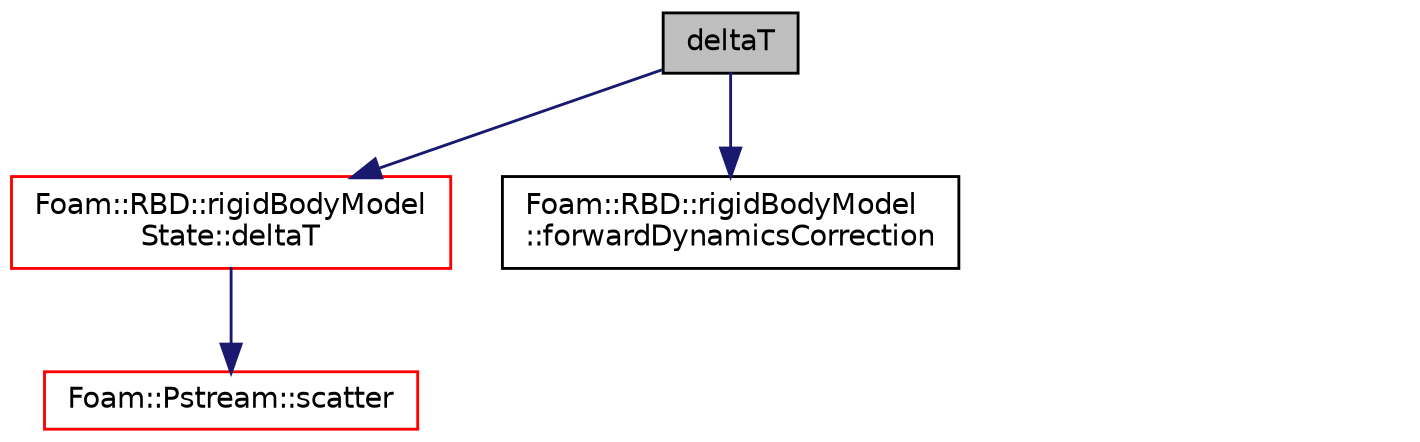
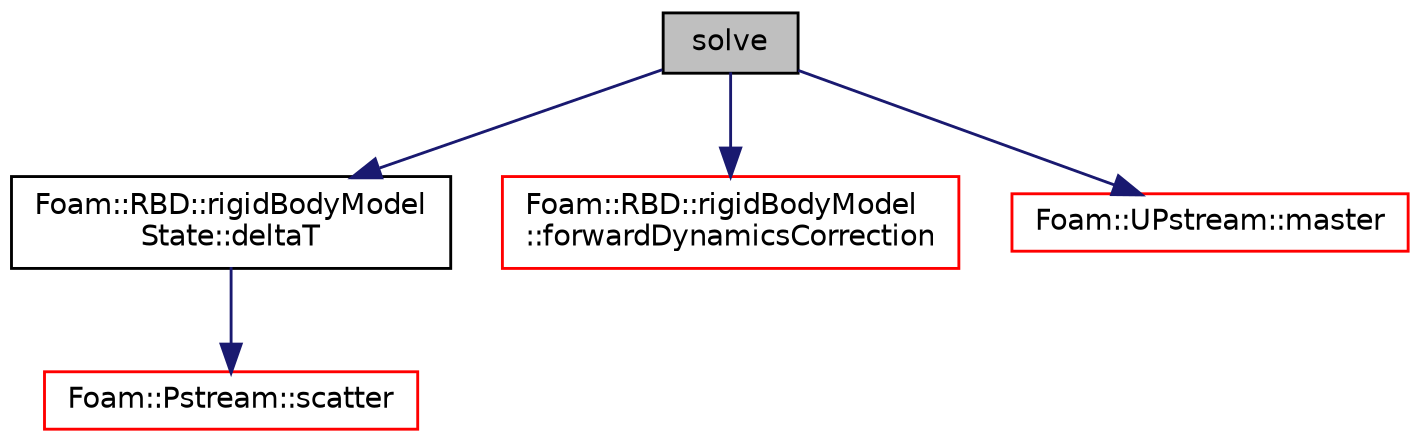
(731, 43) -> (731, 43)
(231, 222) -> (231, 222)
(731, 222) -> (731, 222)
none -> (1210, 222)
